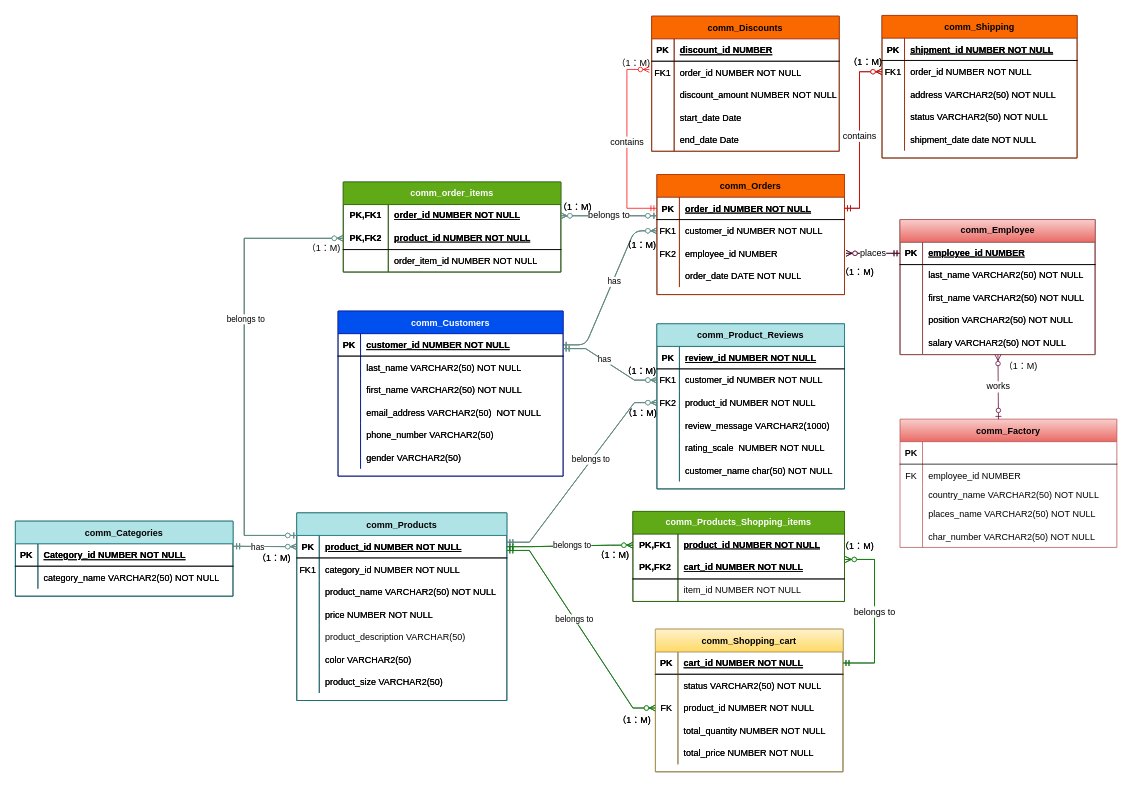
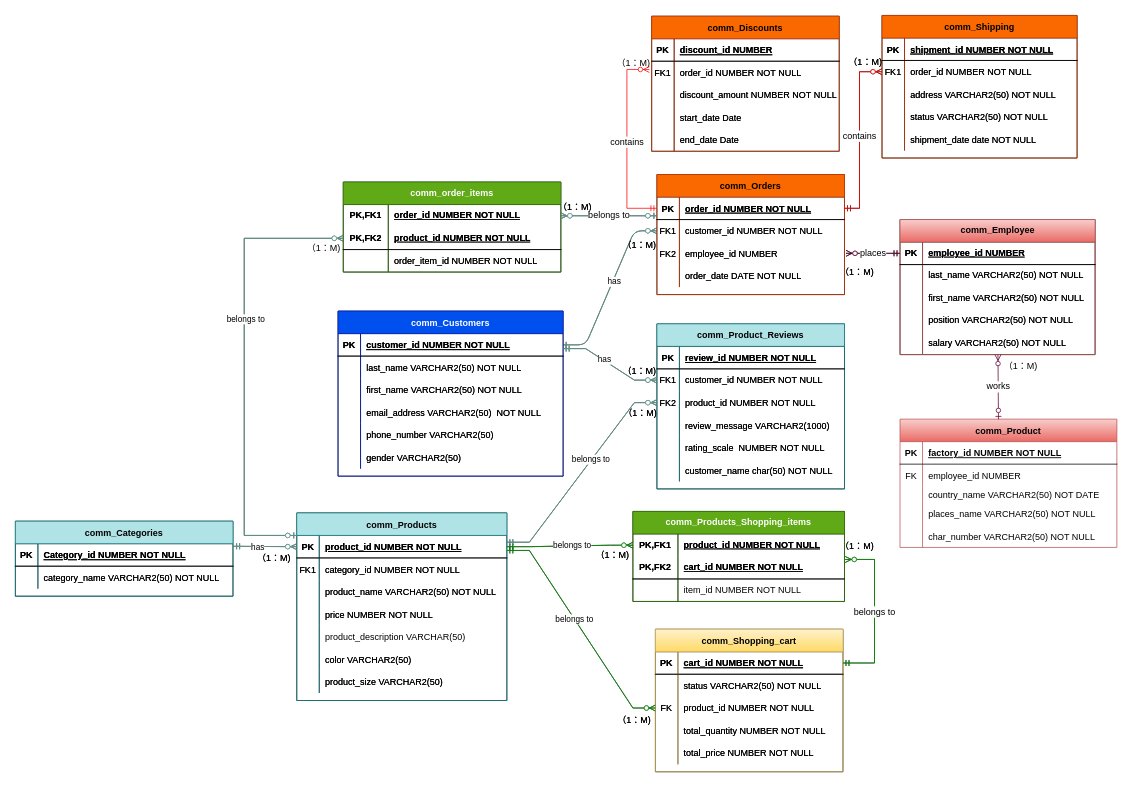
(1008, 431) -> (1008, 431)
none -> (1019, 453)
(1010, 494) -> (1010, 494)
